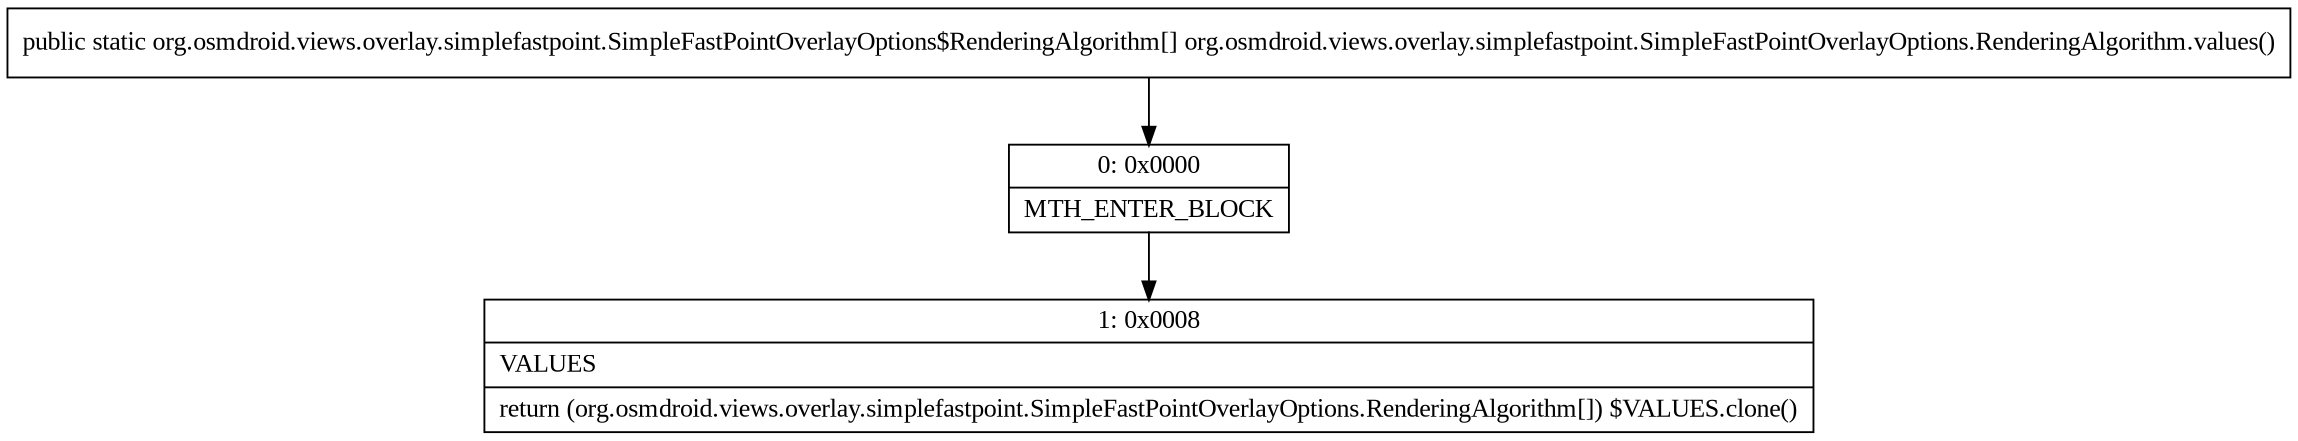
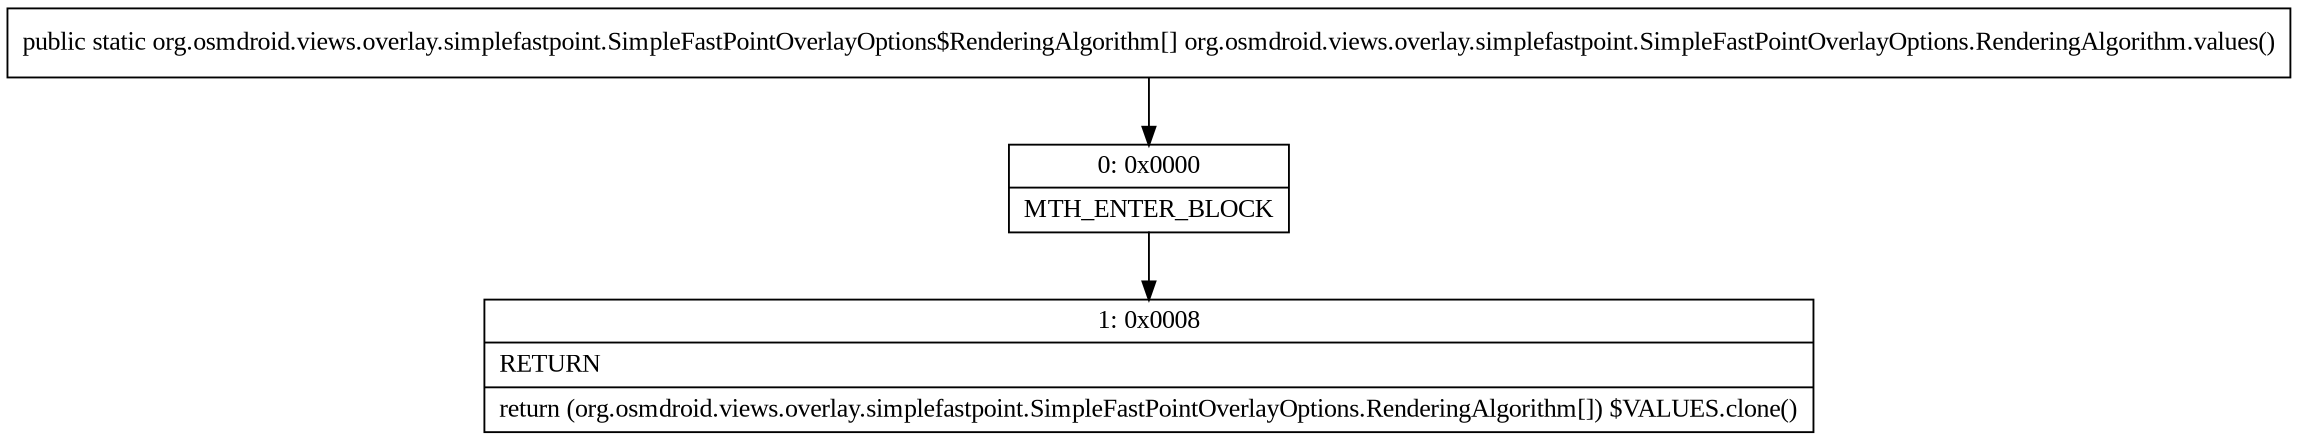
(548, 364) -> (551, 364)
